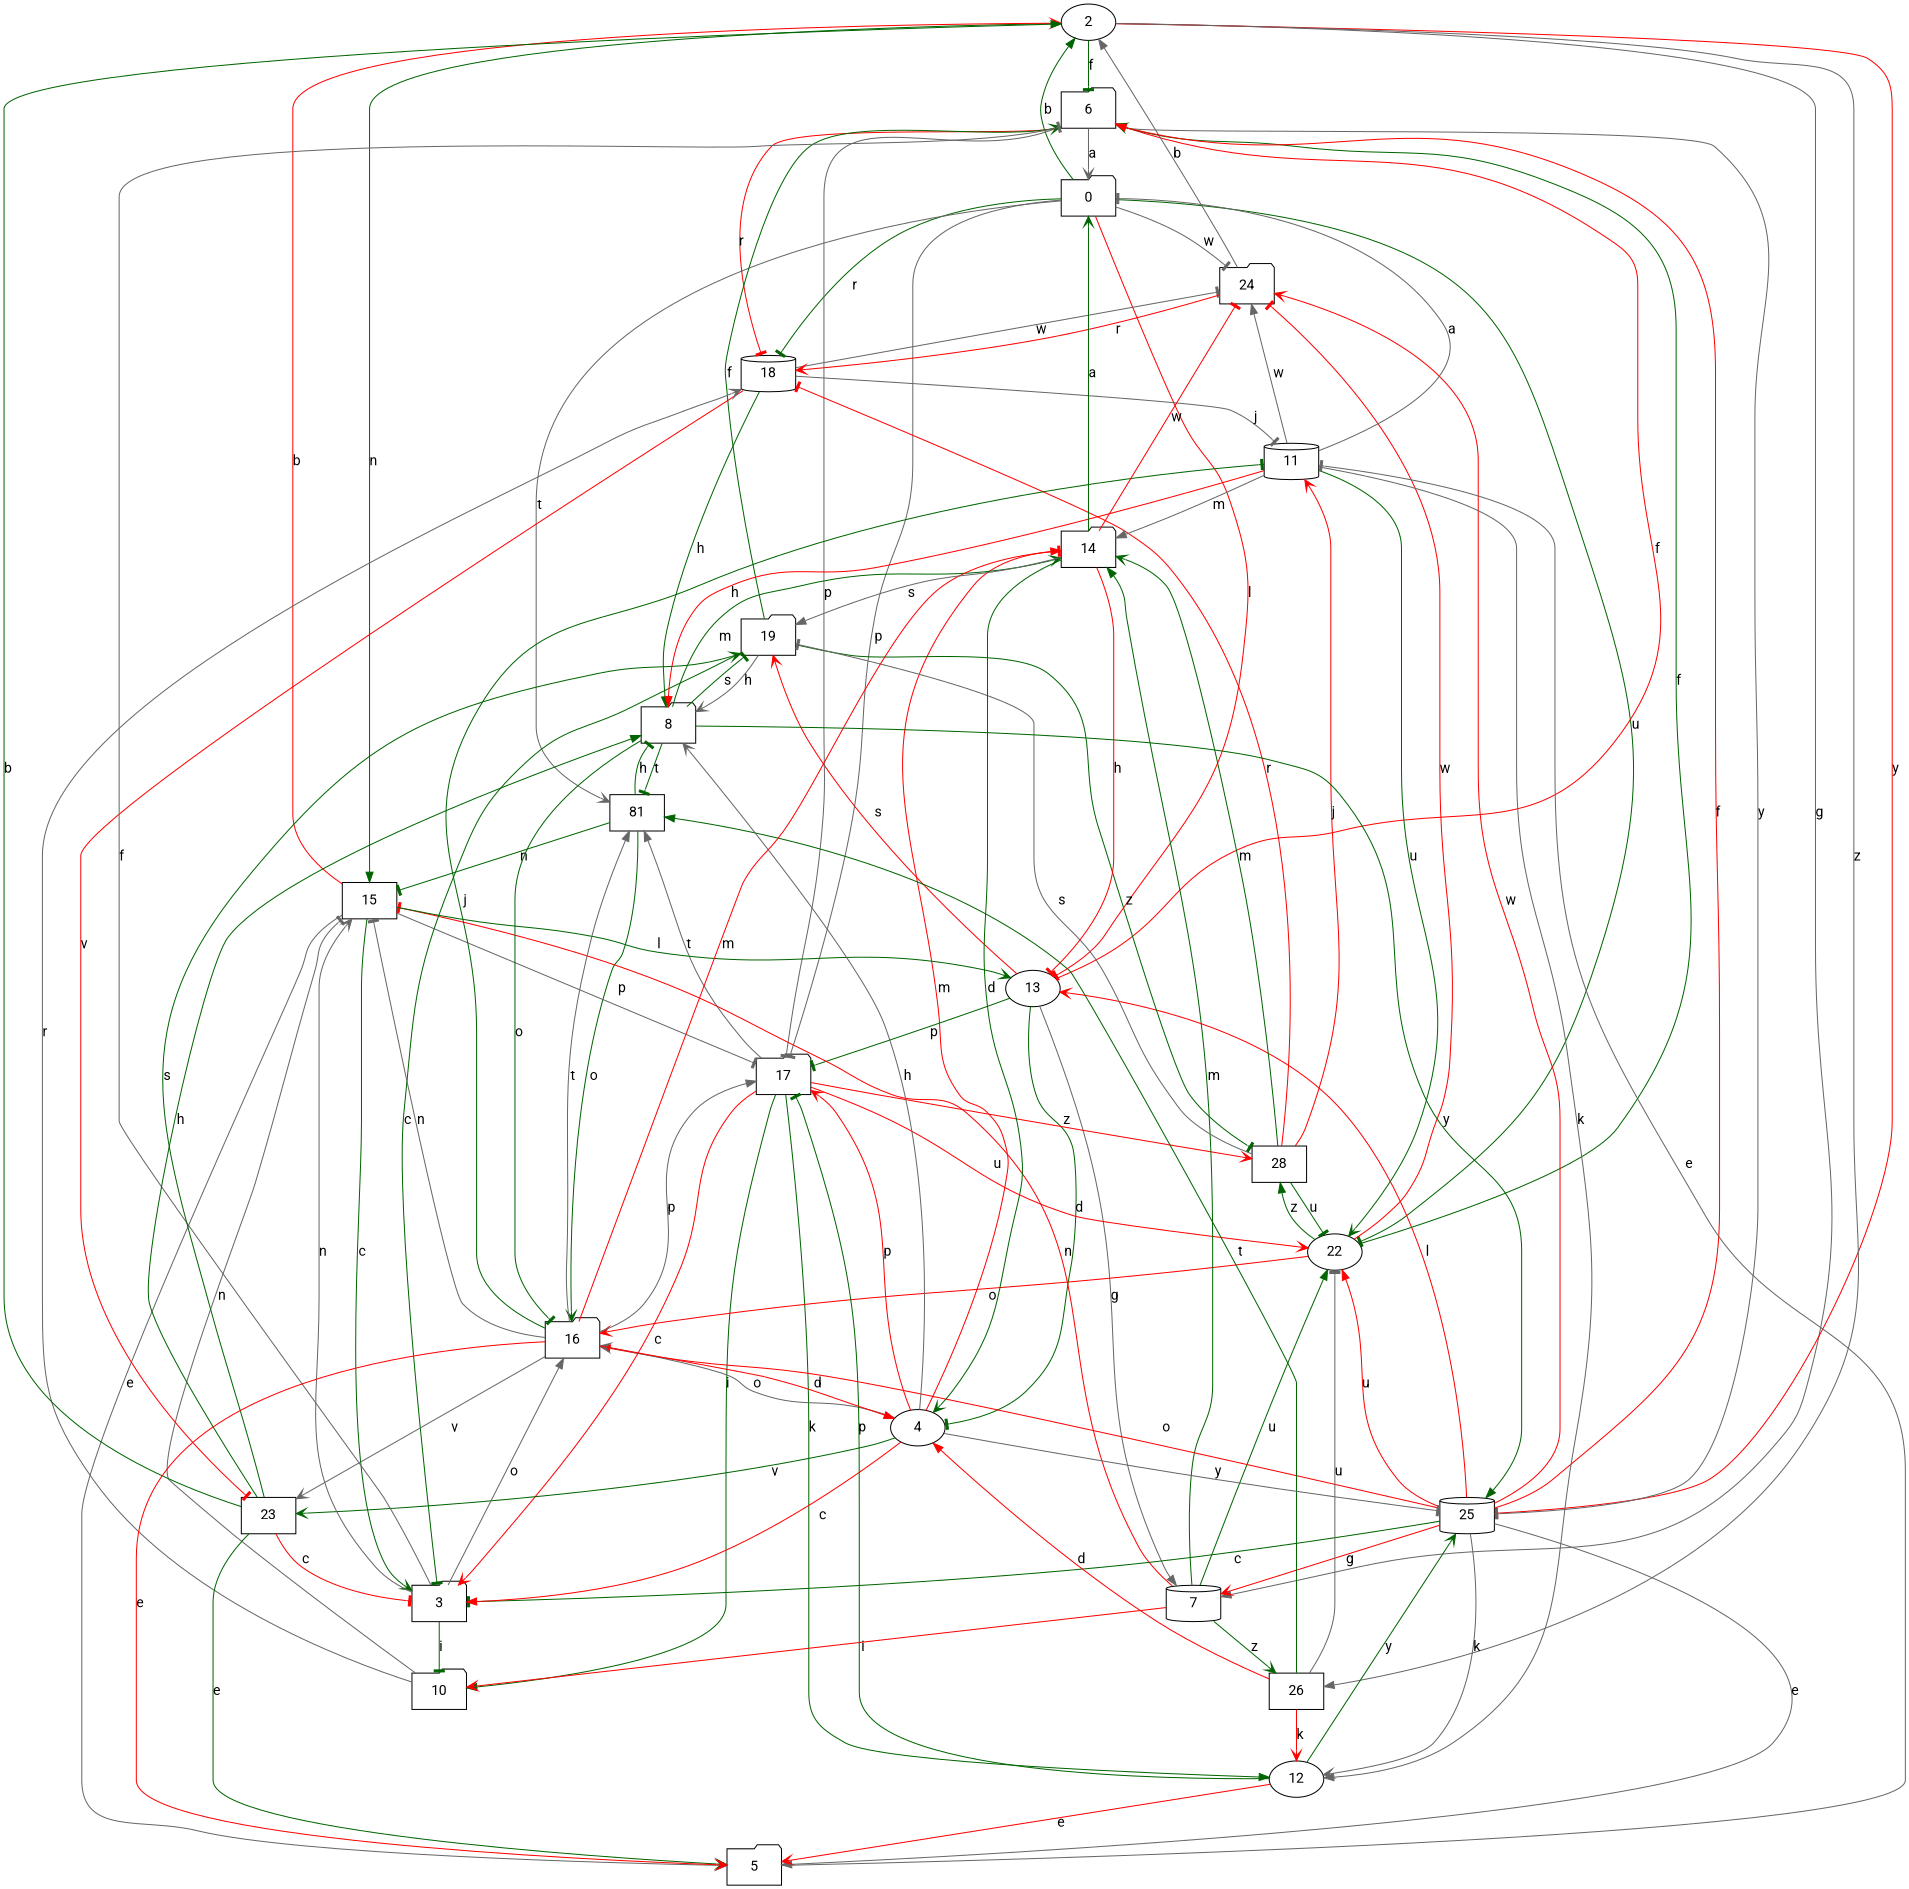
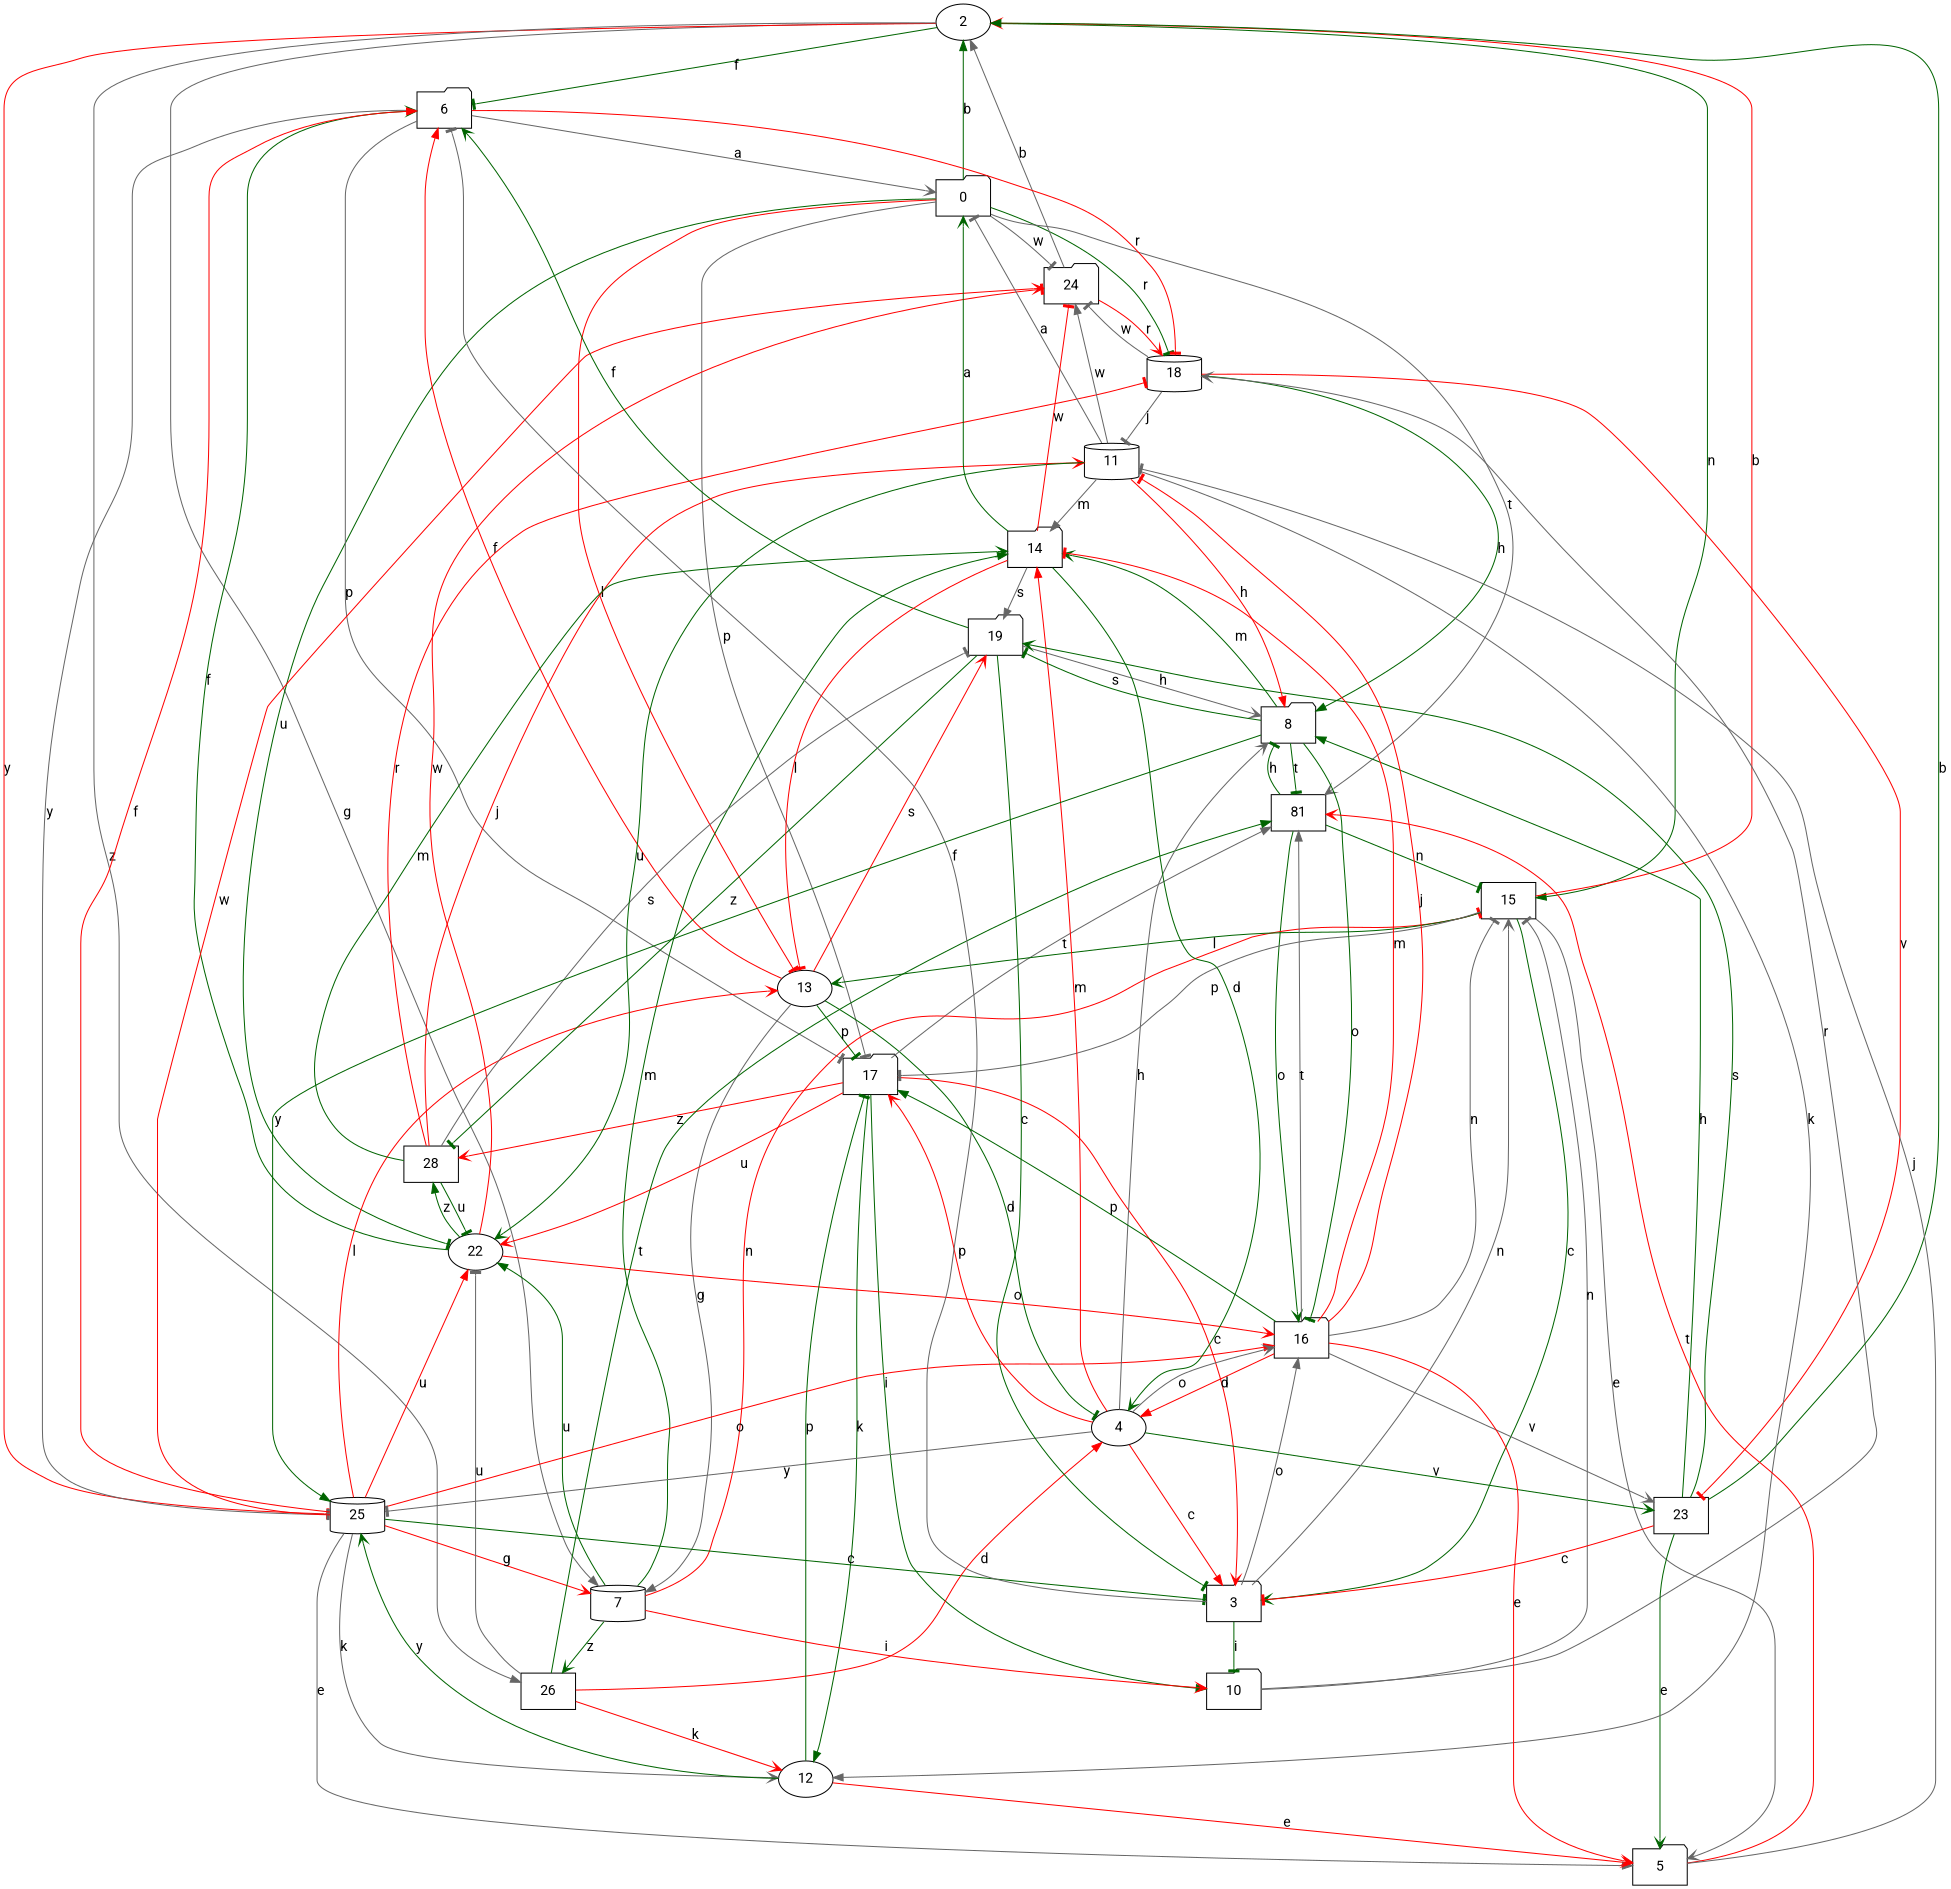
(509, 669) -> (1416, 880)
(1118, 769) -> (796, 769)
(1689, 1164) -> (1914, 1164)
(667, 1203) -> (1094, 1204)
none -> (1669, 1314)
